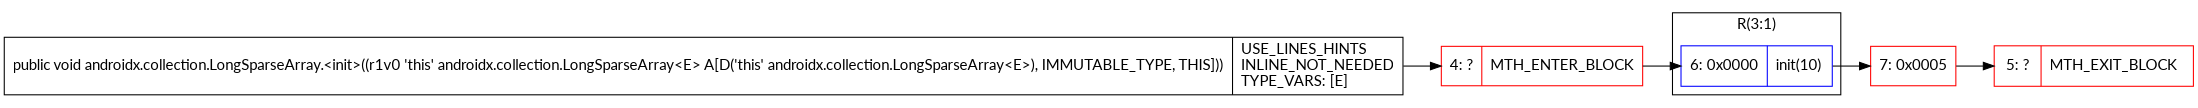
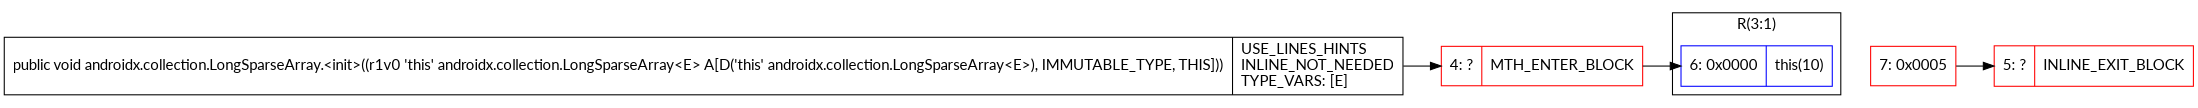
(1799, 66) -> (1799, 66)
(1847, 66) -> none
(2114, 66) -> (2114, 66)
